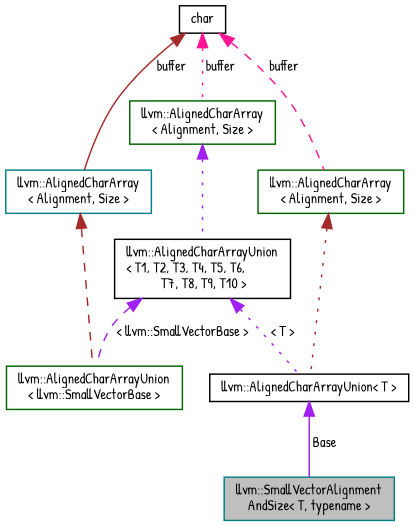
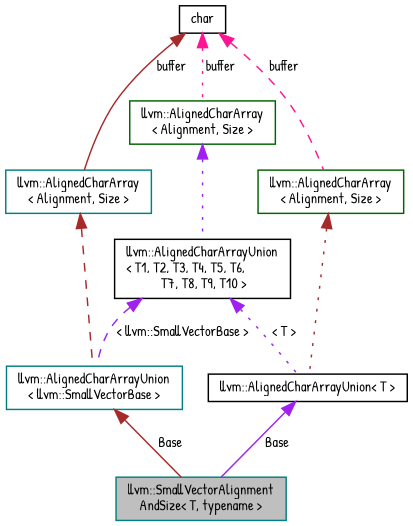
(94, 388) -> (94, 388)
none -> (153, 449)
